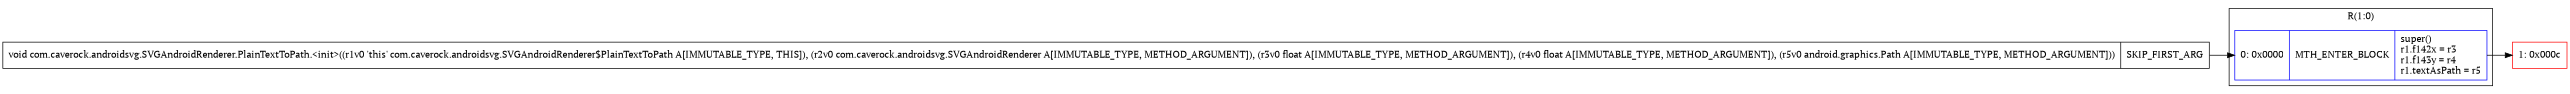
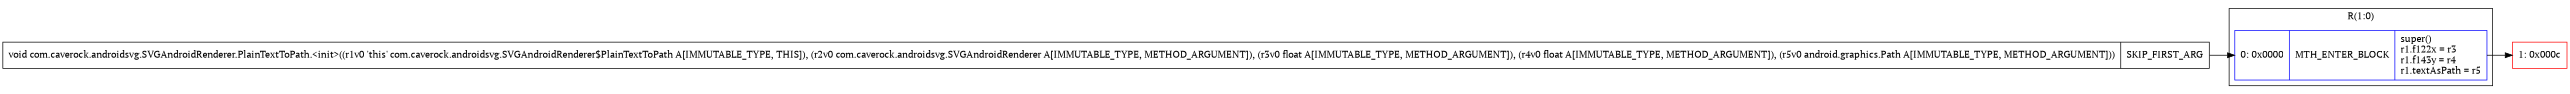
(2429, 50) -> (2429, 50)
